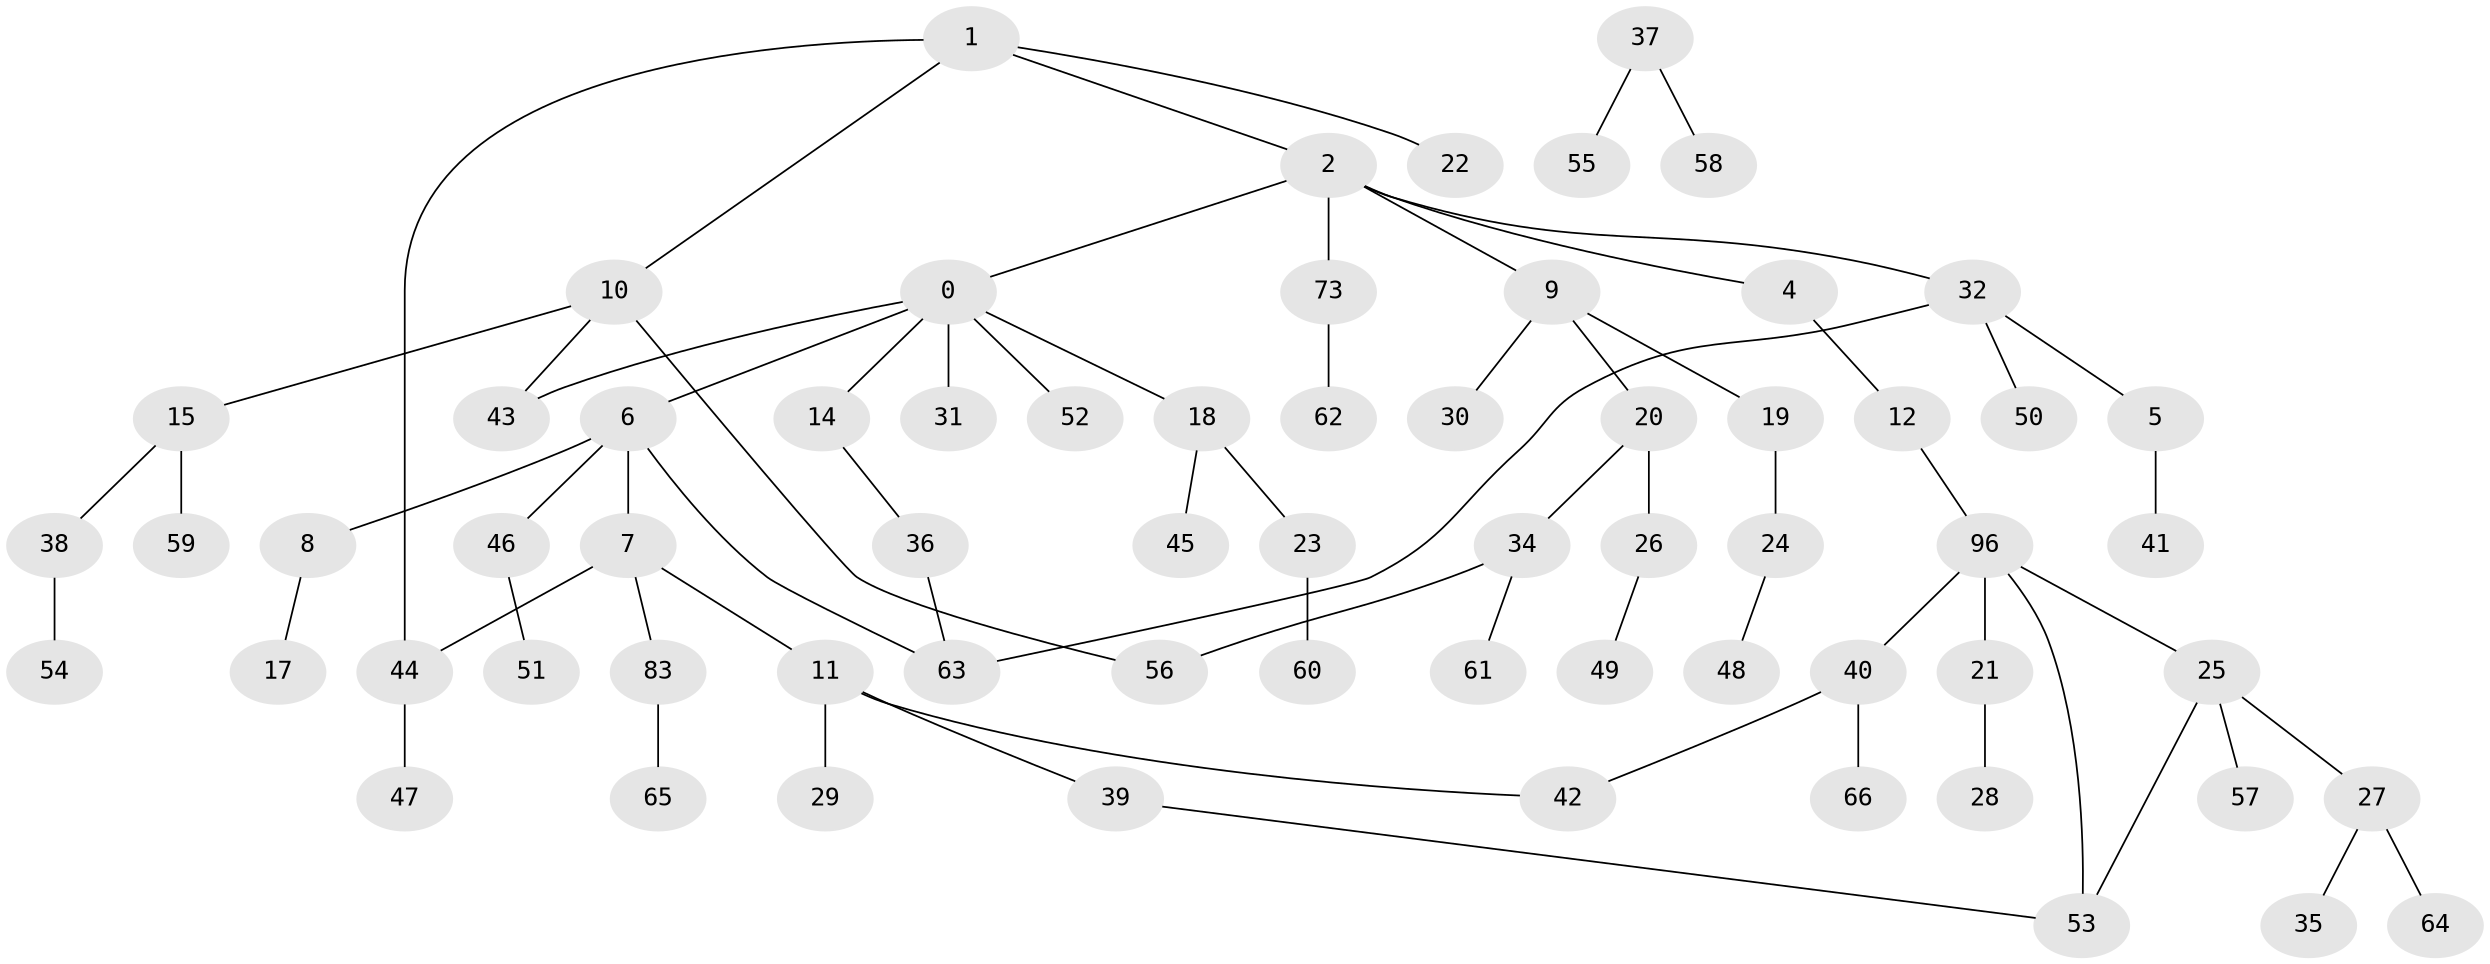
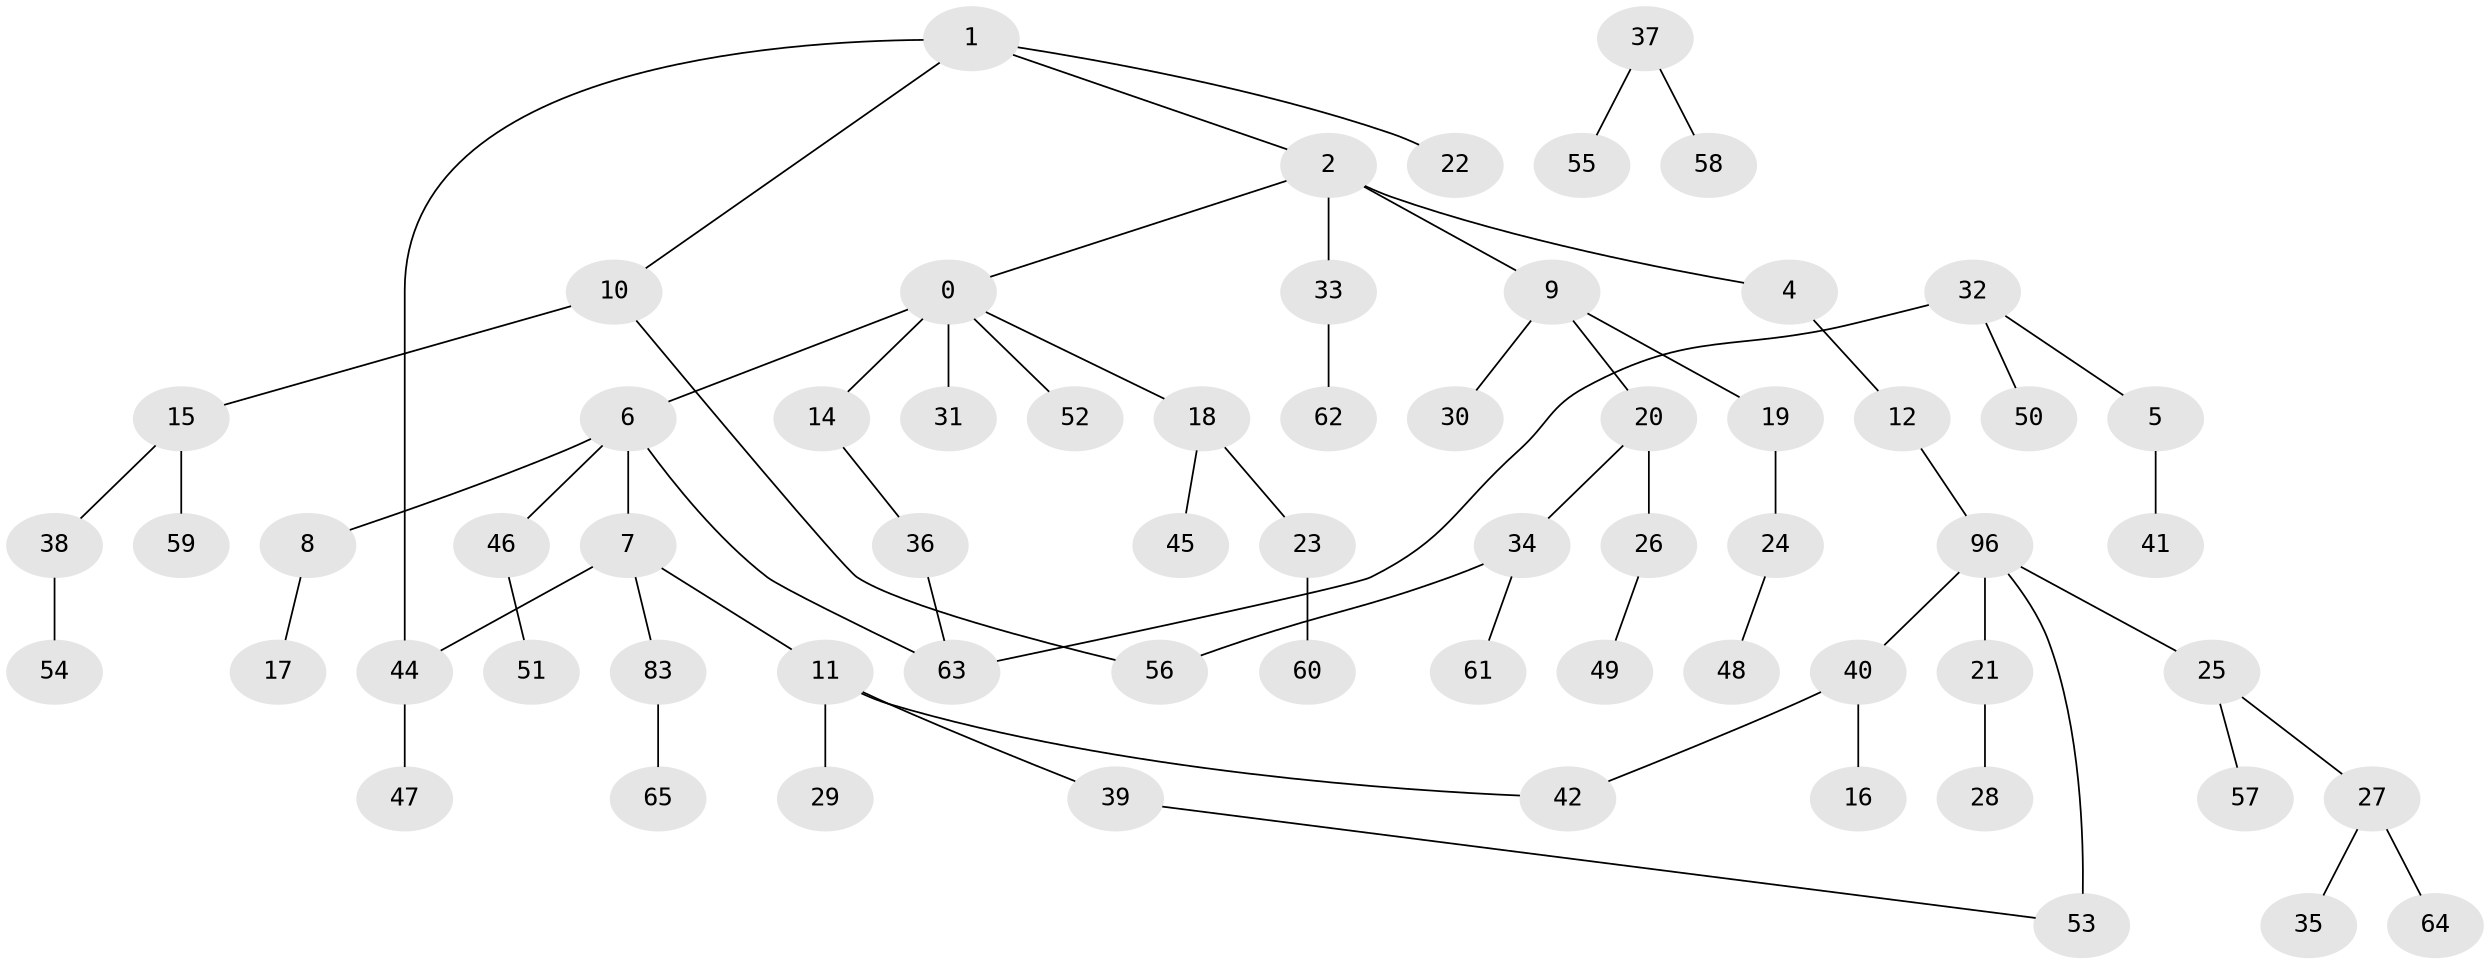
(1646, 237) -> none
(1329, 292) -> (1329, 292)
(502, 419) -> none
(1858, 799) -> (1858, 799)
(2147, 799) -> none
